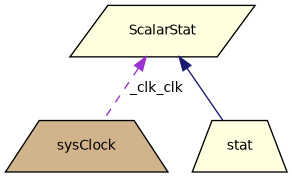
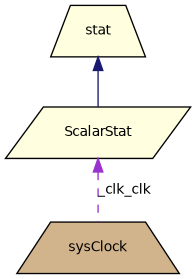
(205, 94) -> (98, 89)
